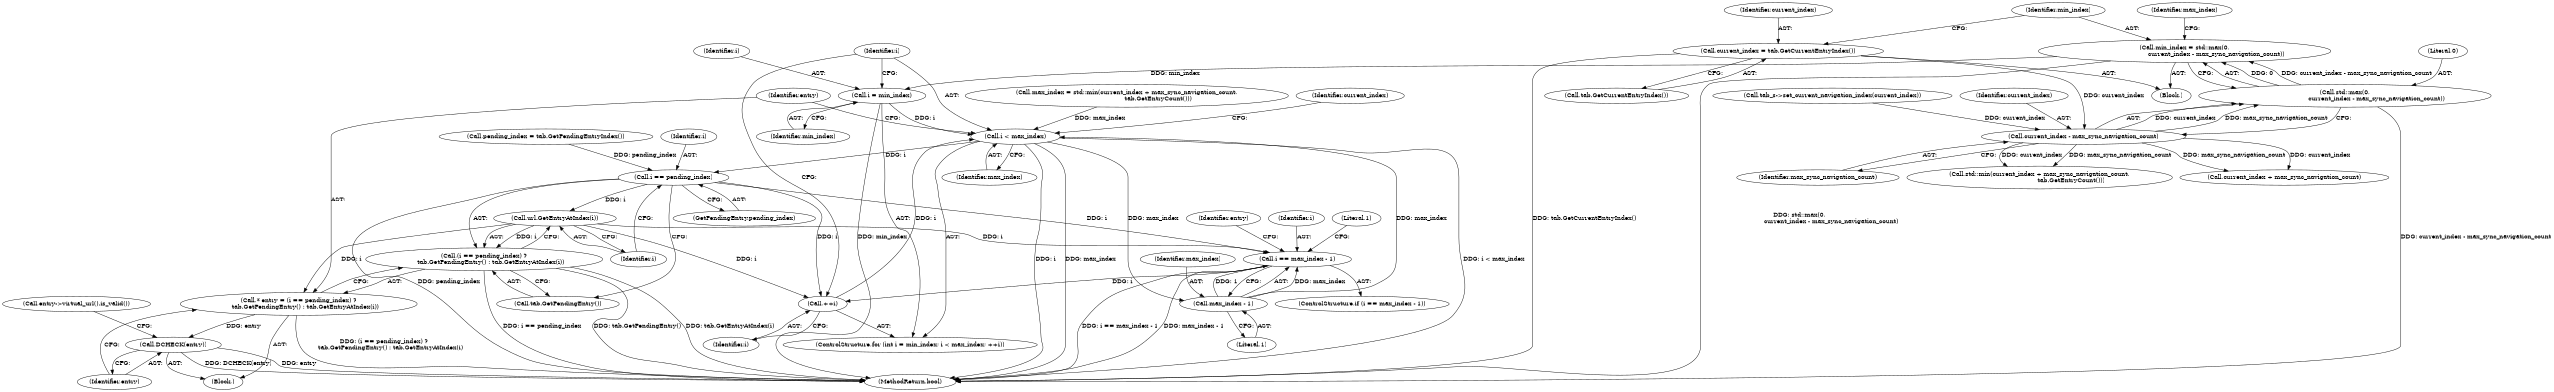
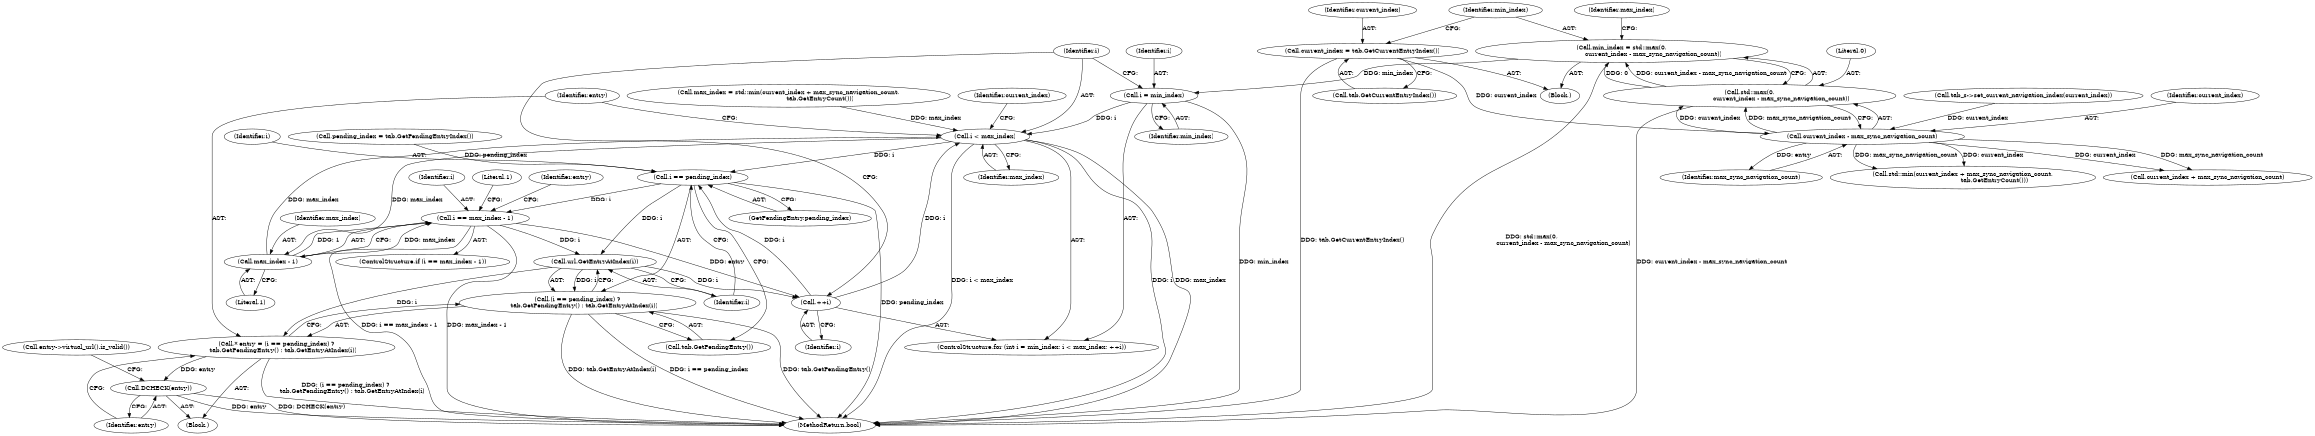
(1990, 155) -> (1794, 155)
(810, 204) -> (755, 241)
(932, 230) -> (538, 238)
(1122, 282) -> (727, 262)
